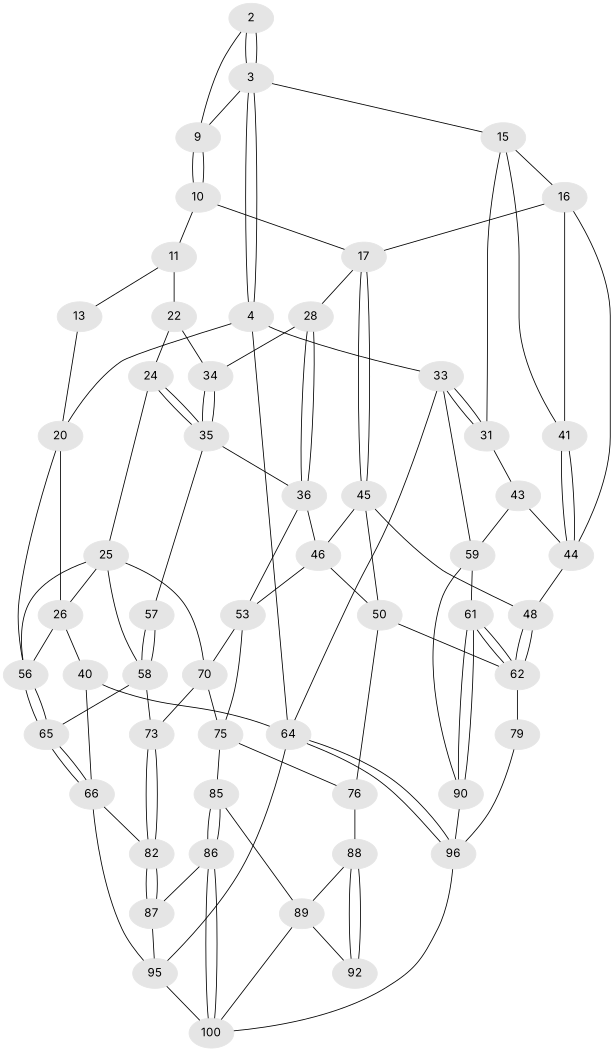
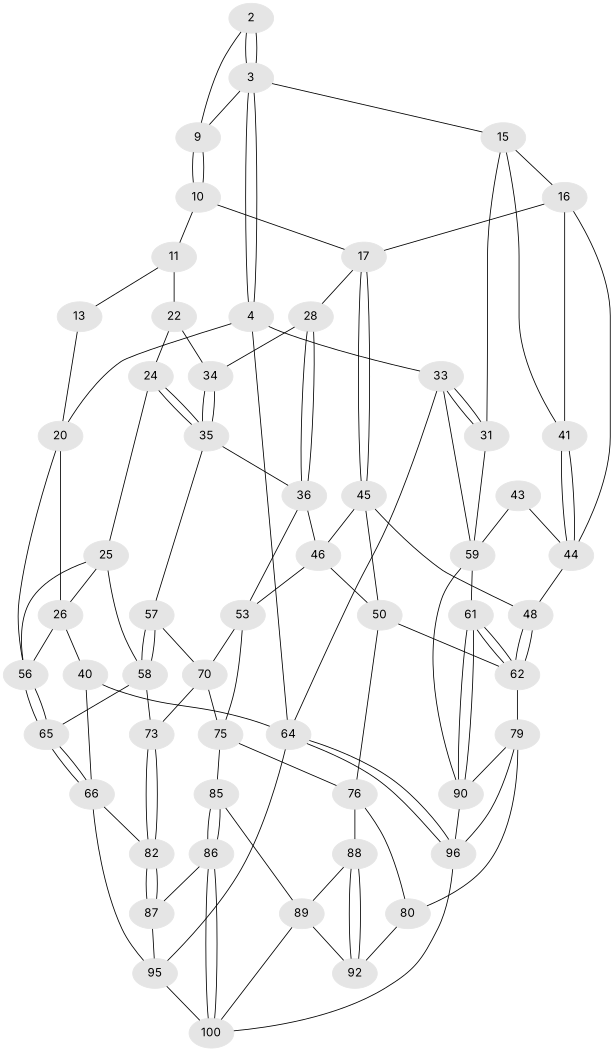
(502, 466) -> (480, 496)
(180, 599) -> (178, 645)
none -> (489, 764)
none -> (408, 914)
